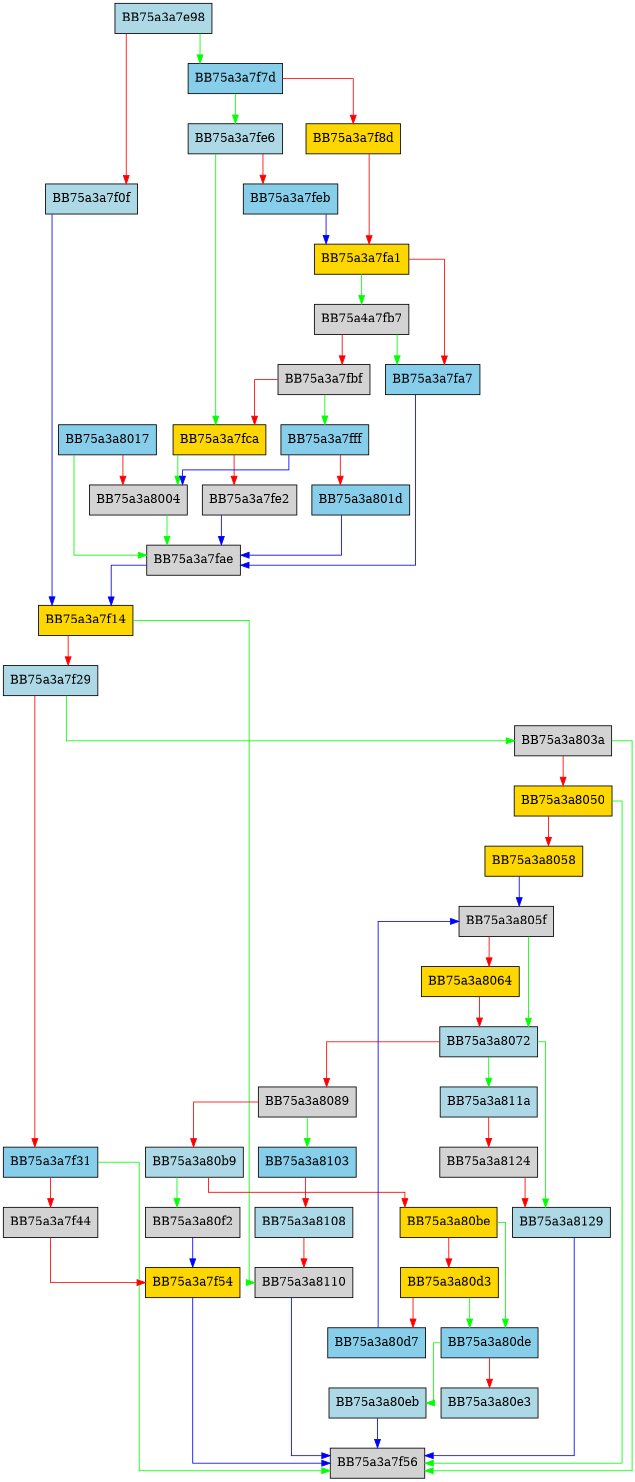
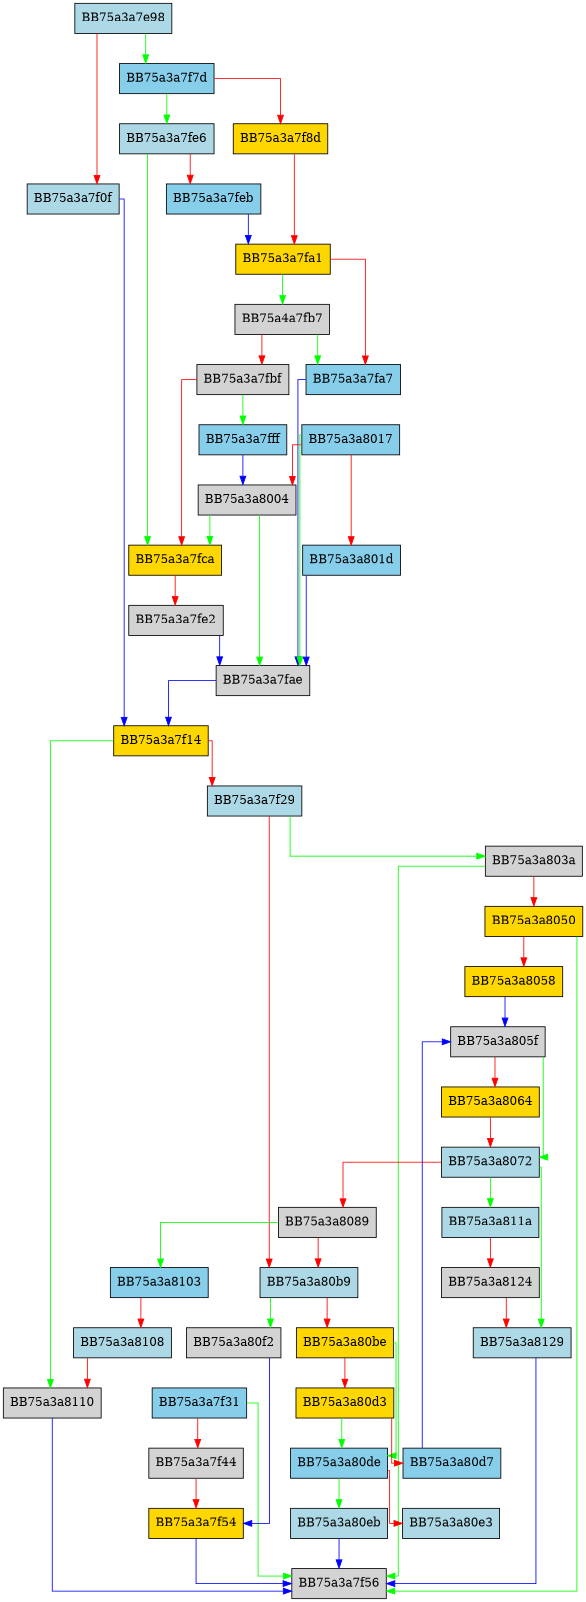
(178, 466) -> (210, 526)
(340, 466) -> (351, 496)
(35, 917) -> (269, 1038)
